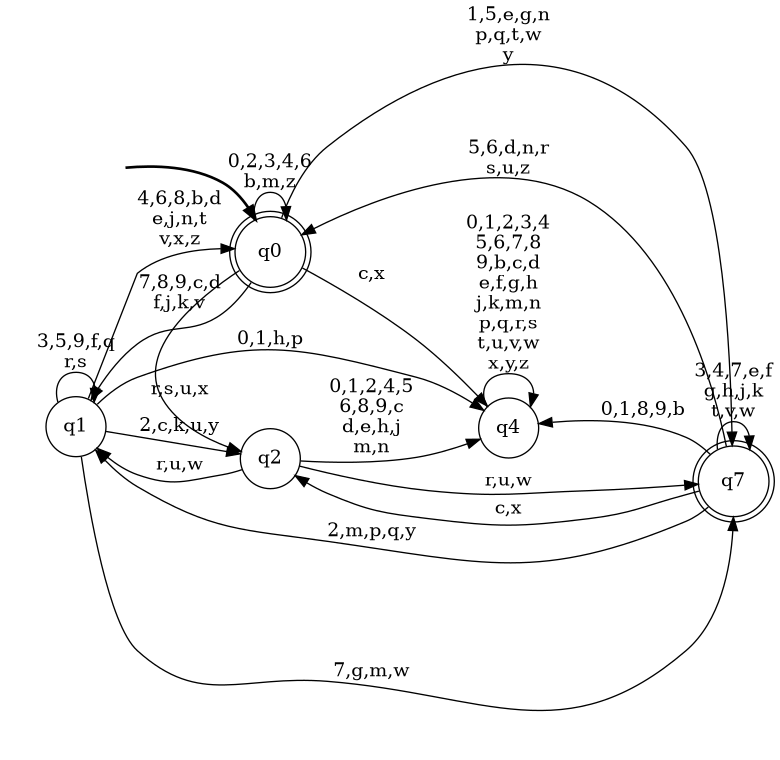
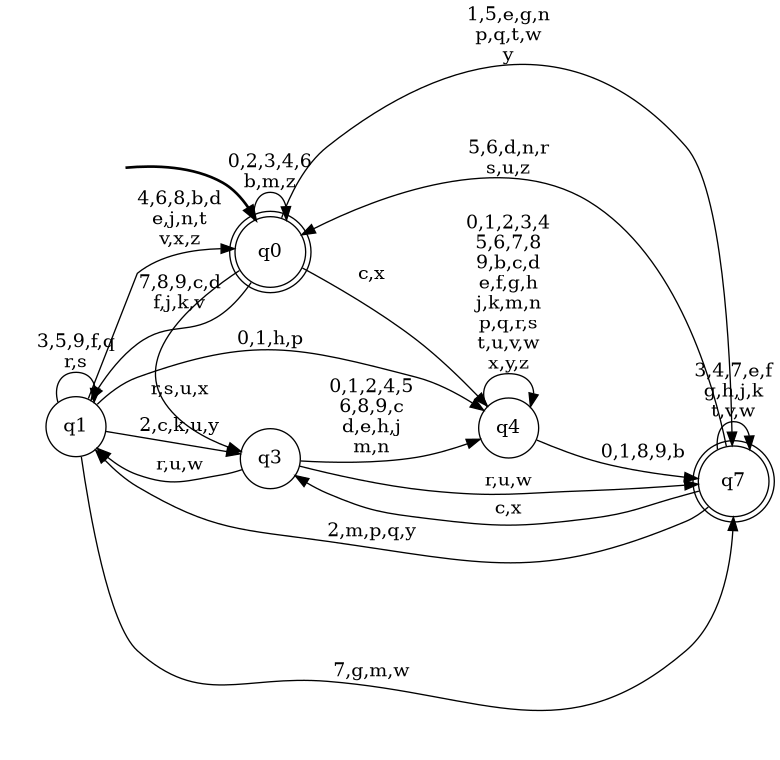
(635, 424) -> (609, 465)
(270, 459) -> (270, 459)
